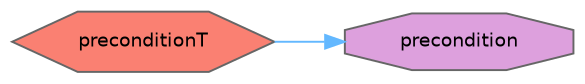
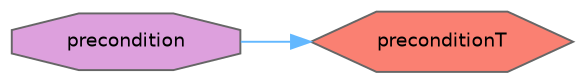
(300, 42) -> (266, 42)
